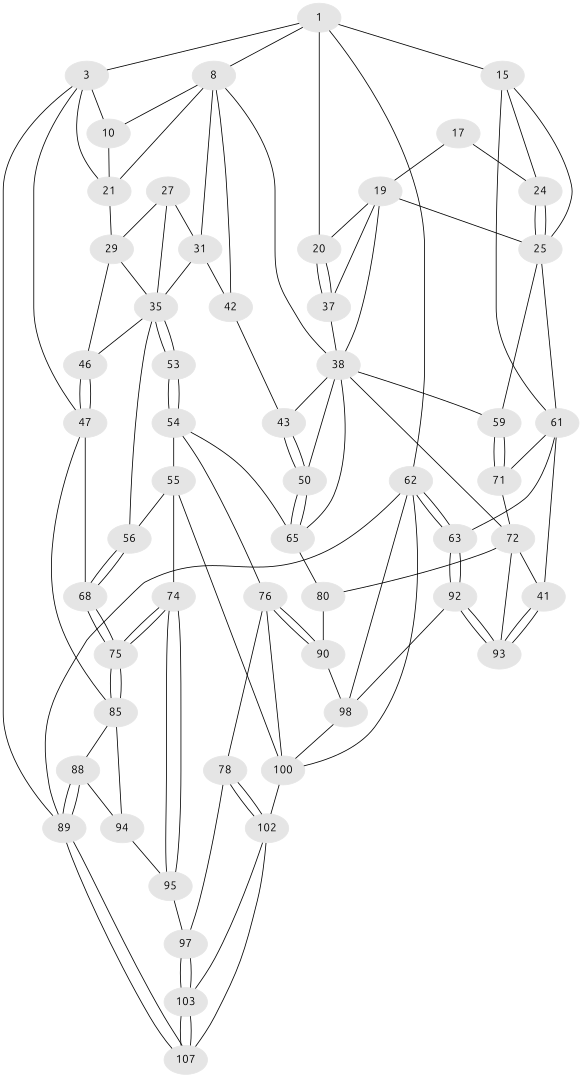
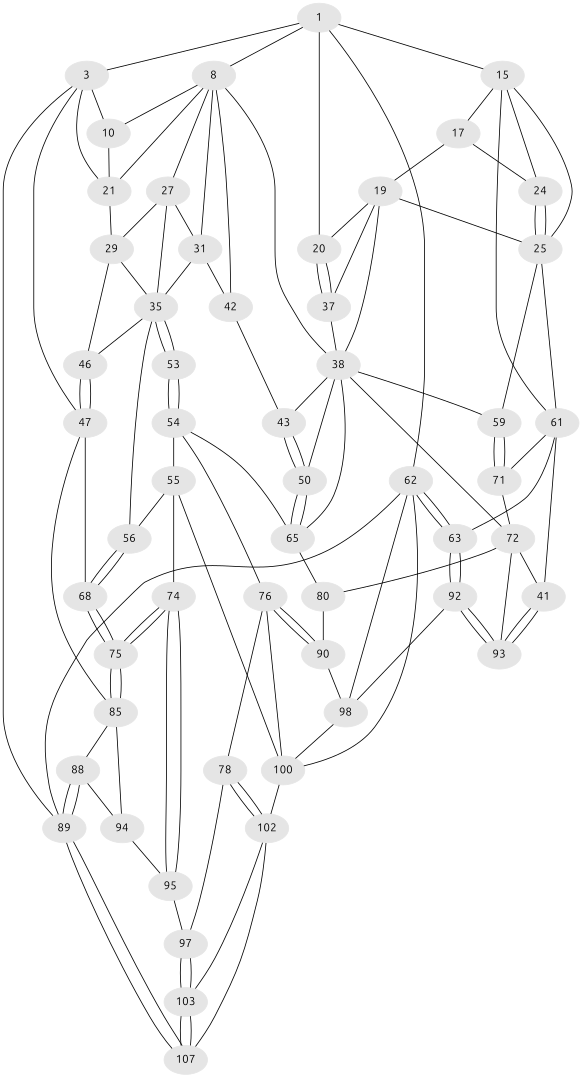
none -> (480, 105)
none -> (191, 134)
